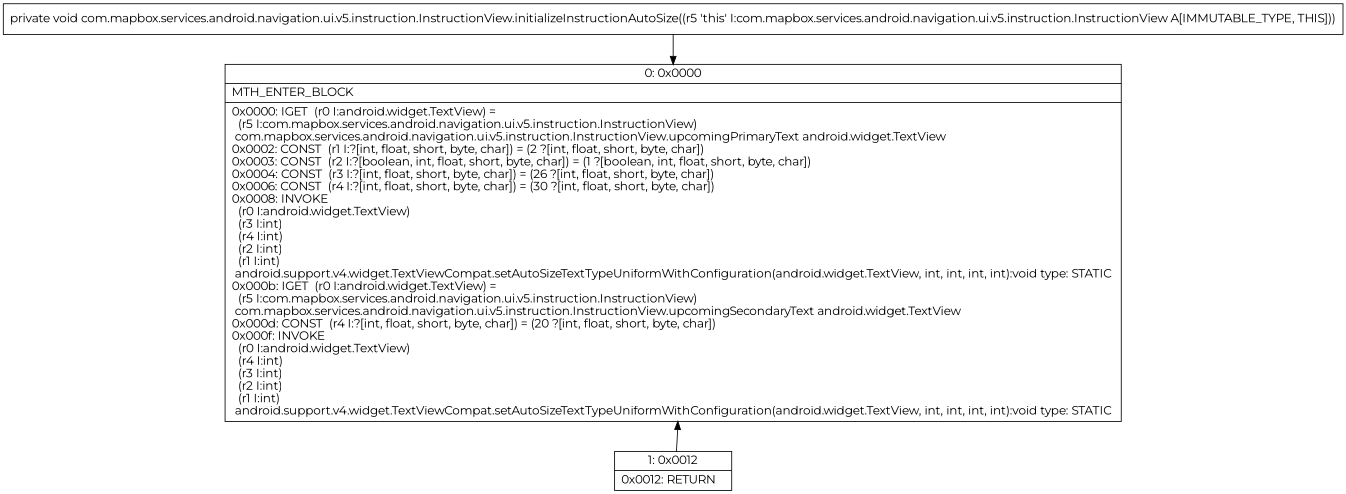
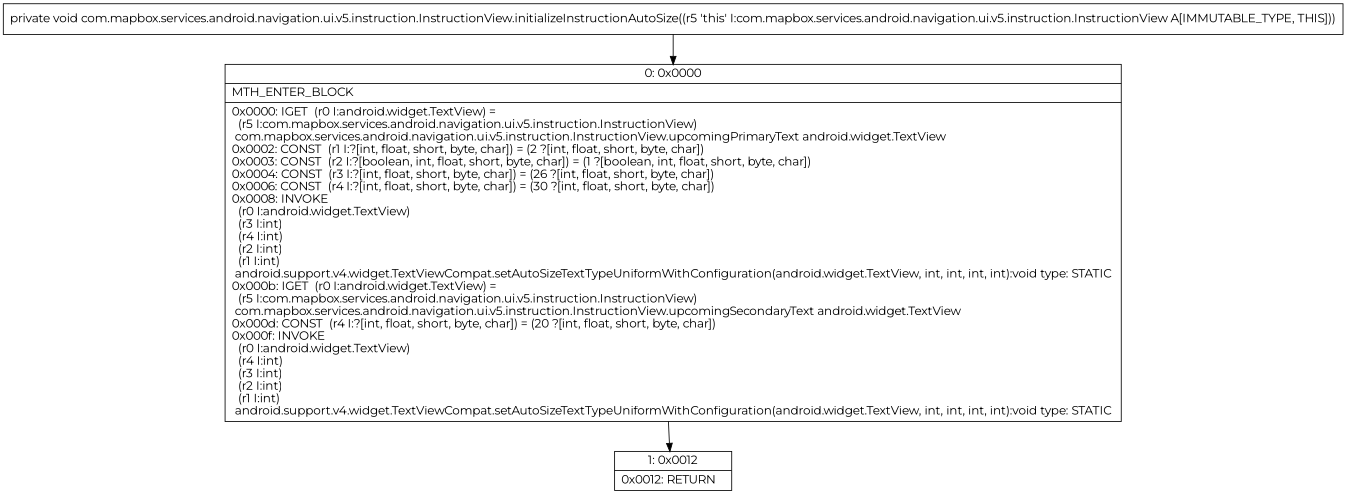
(677, 441) -> (669, 432)
